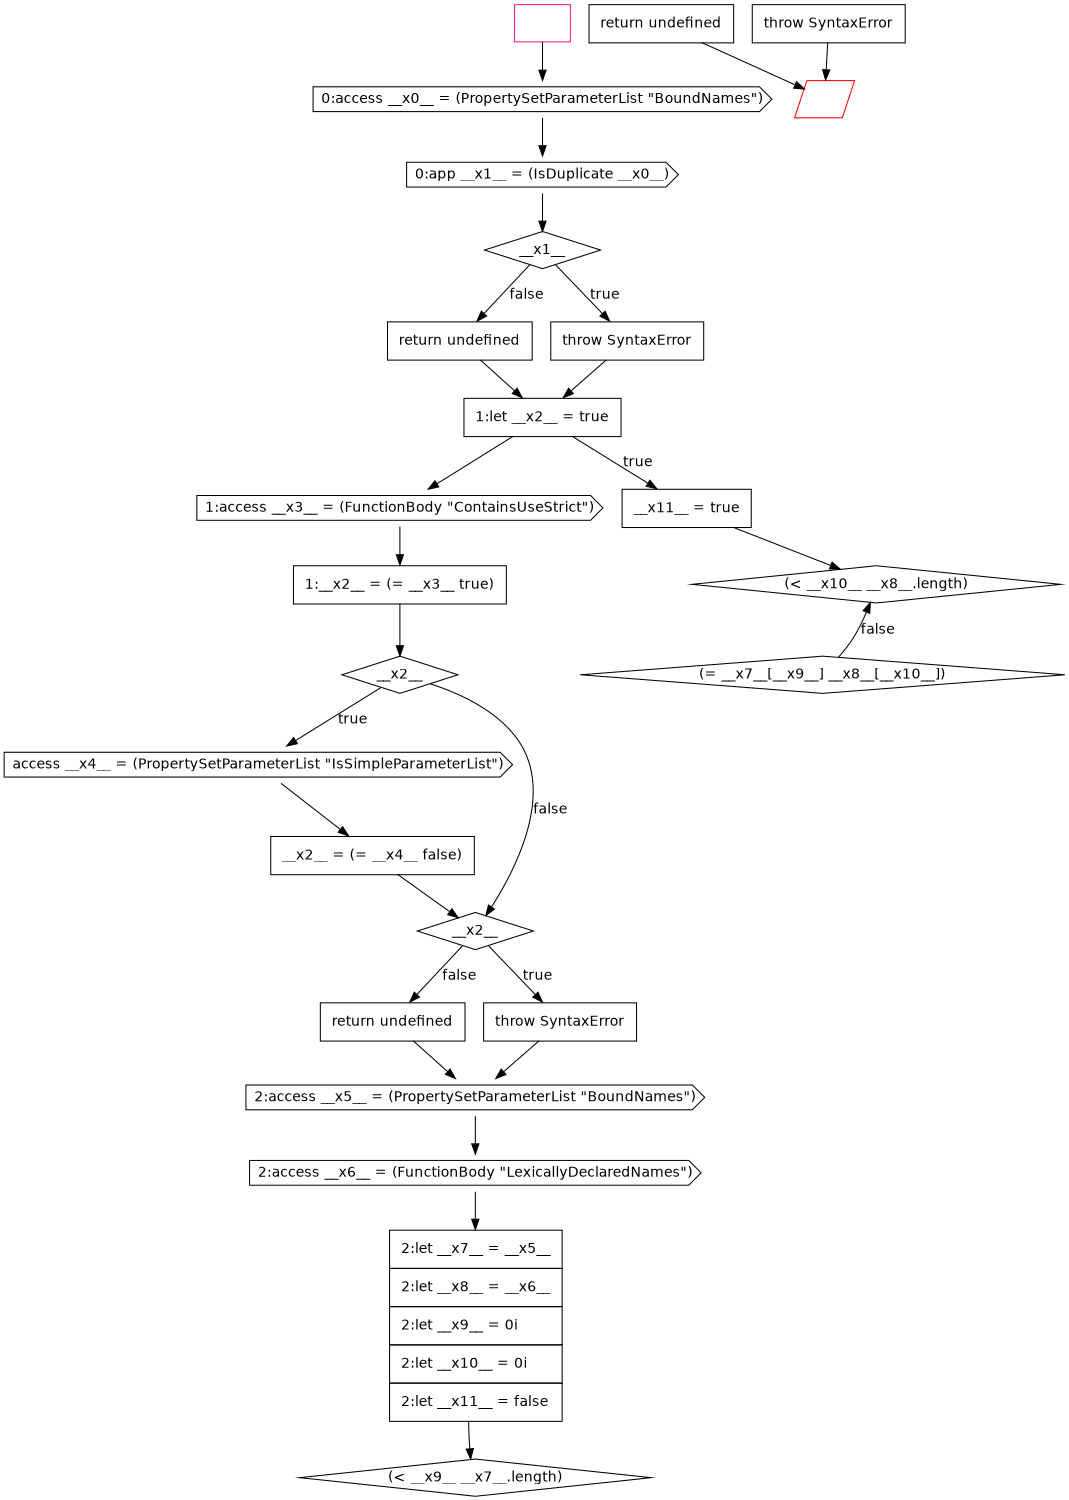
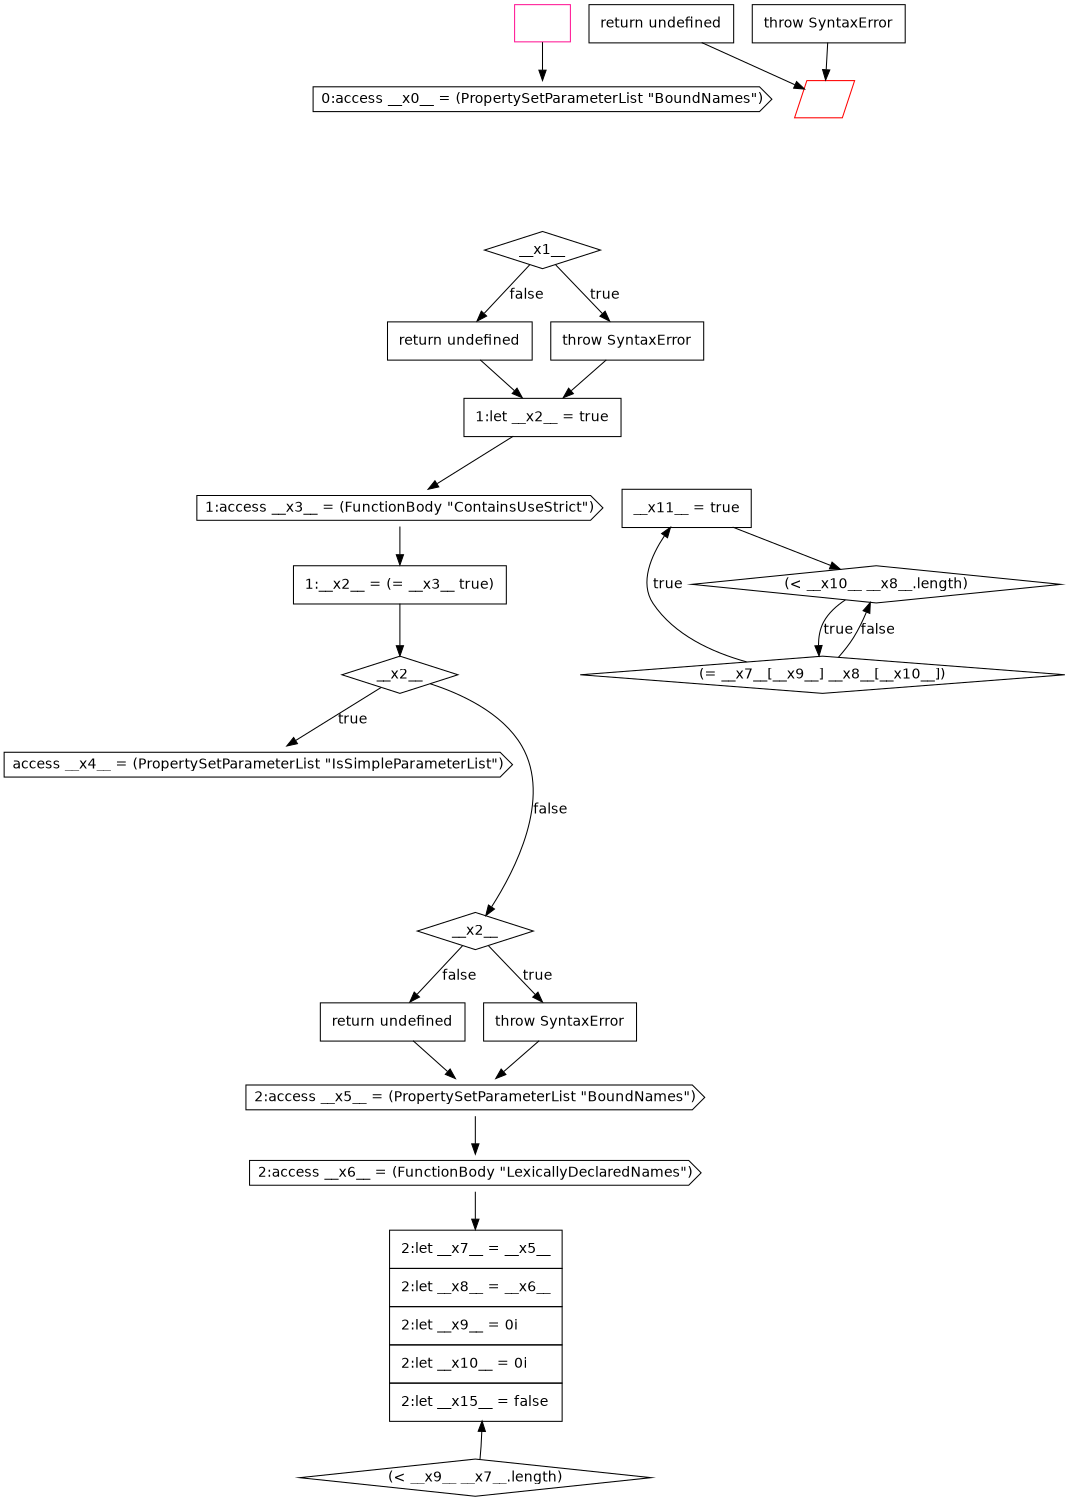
(542, 175) -> none
(610, 460) -> (666, 619)
none -> (825, 619)
(372, 855) -> none
(475, 1402) -> (475, 1402)
(469, 1435) -> (481, 1445)
